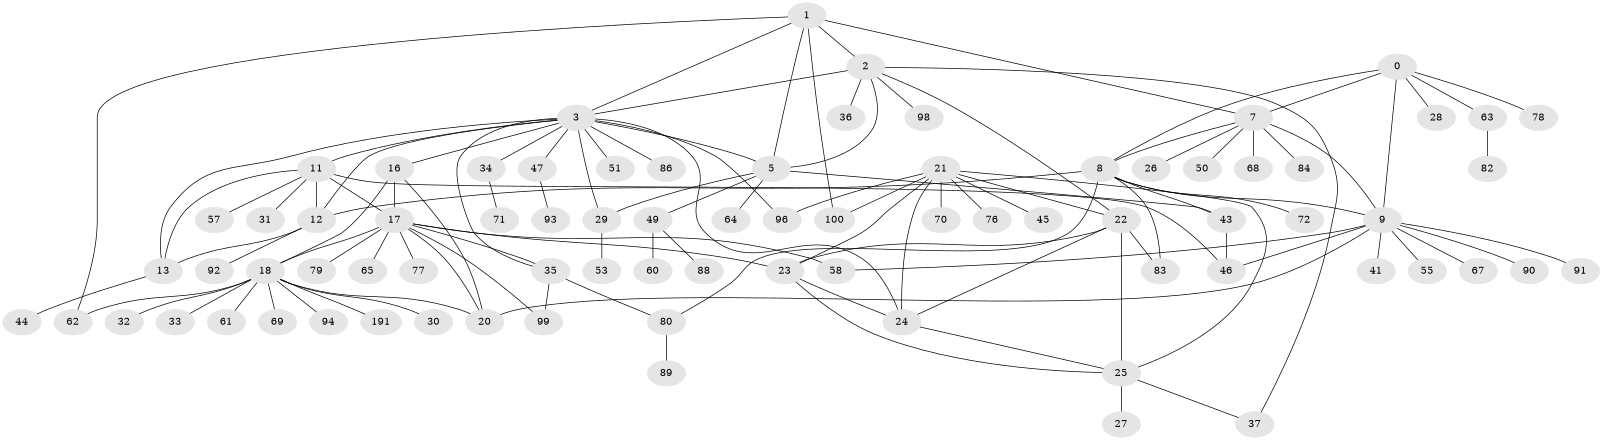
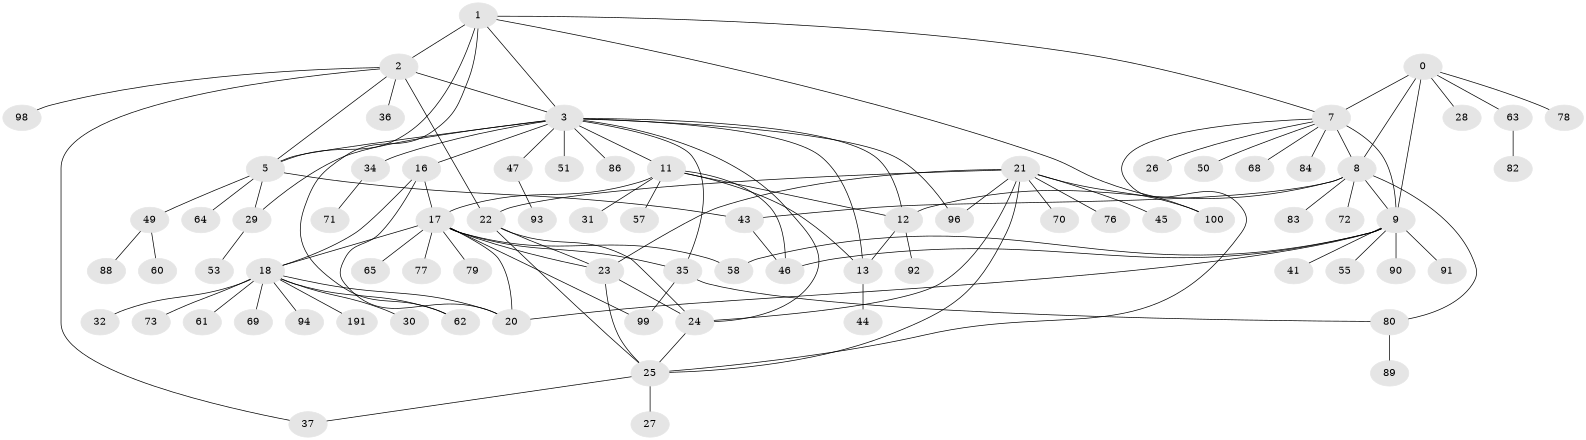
(1141, 246) -> none
(1478, 271) -> none
none -> (1152, 304)
(175, 322) -> (151, 322)
